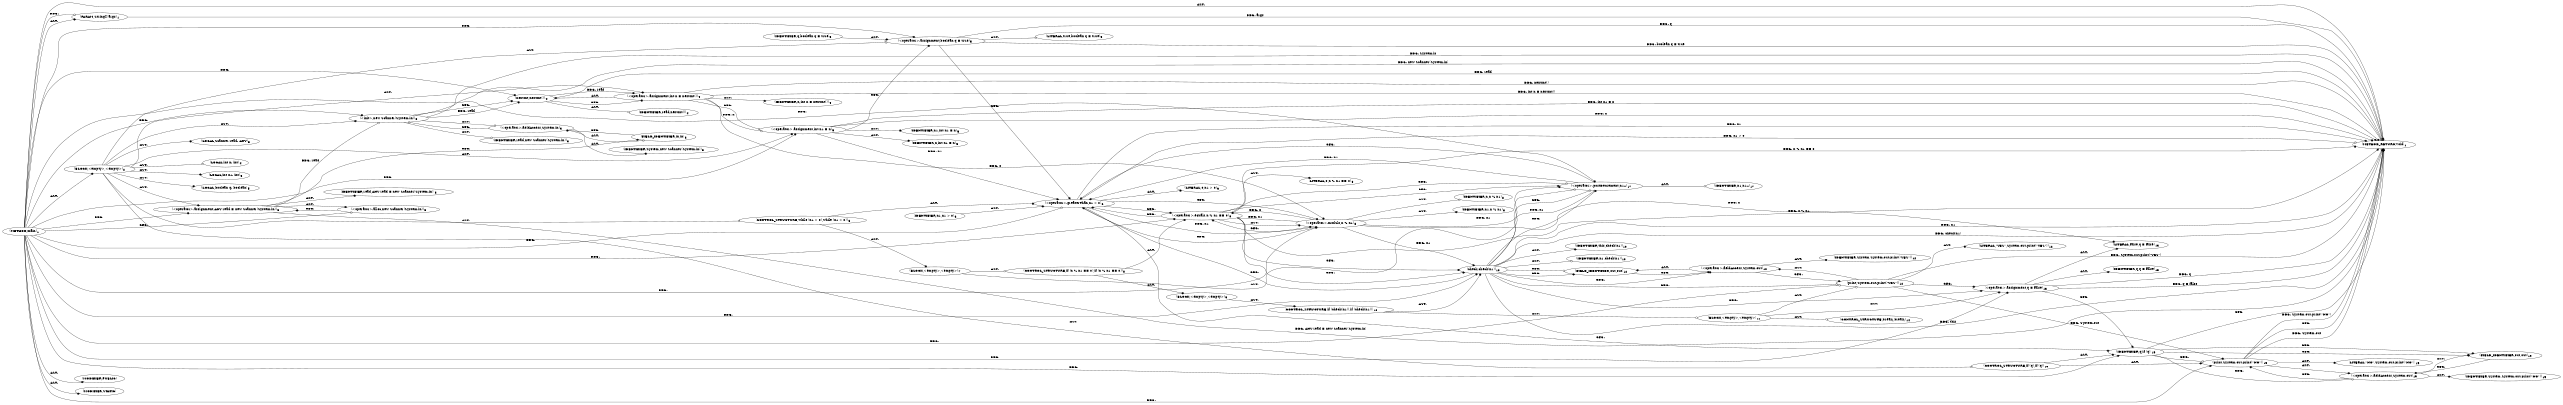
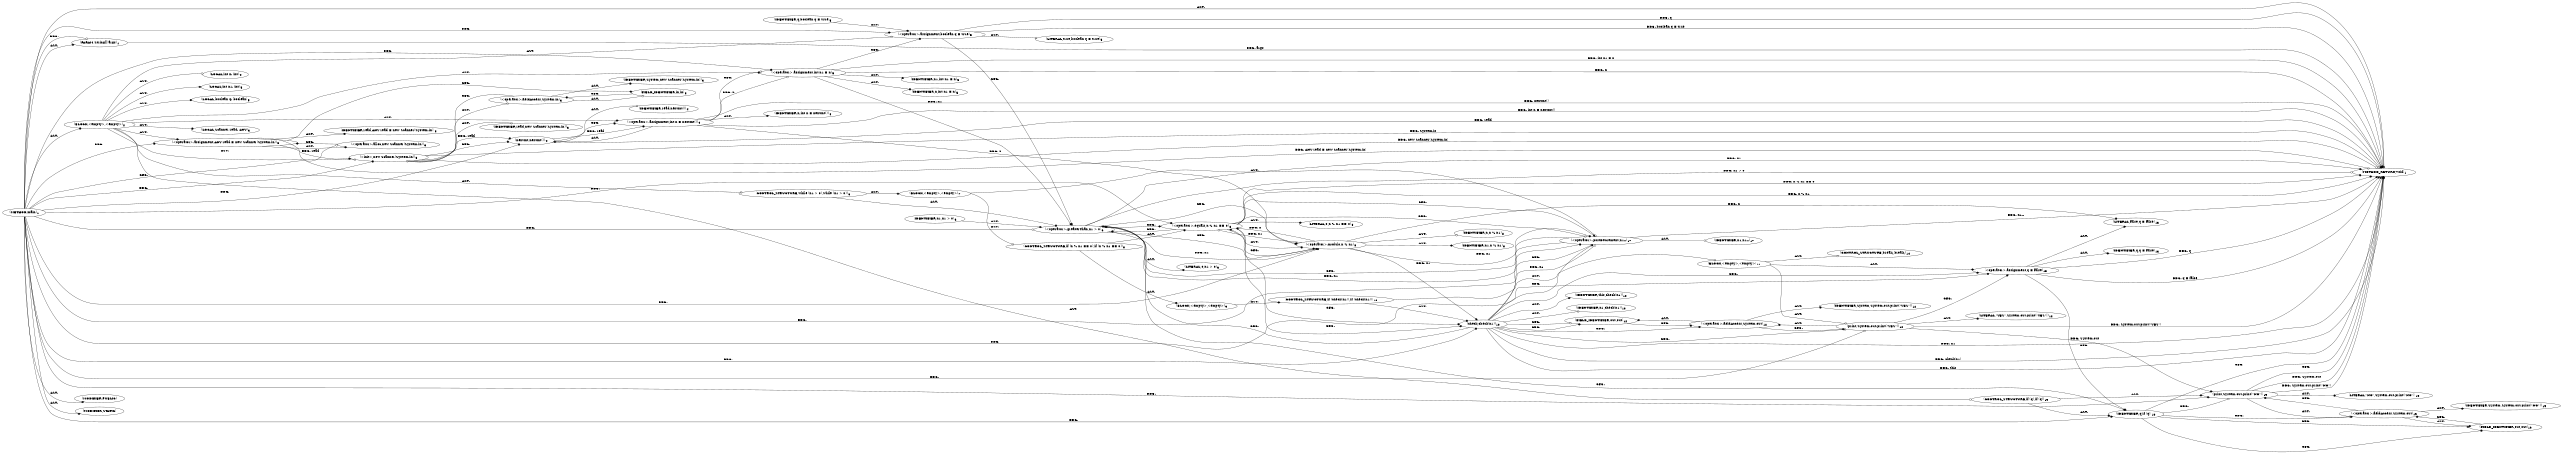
none -> (2005, 220)
